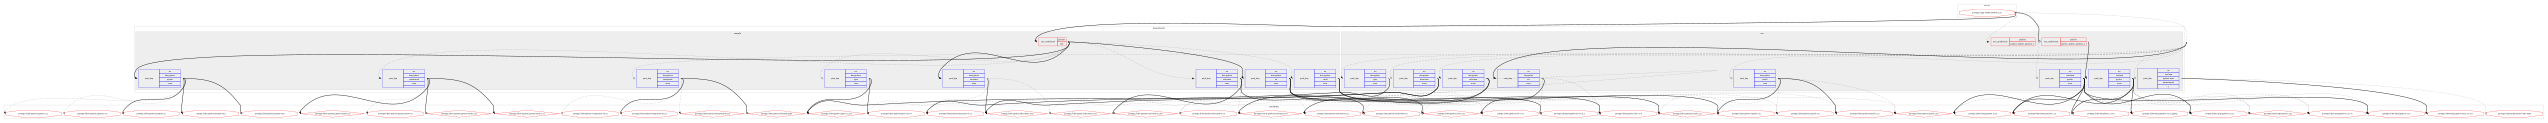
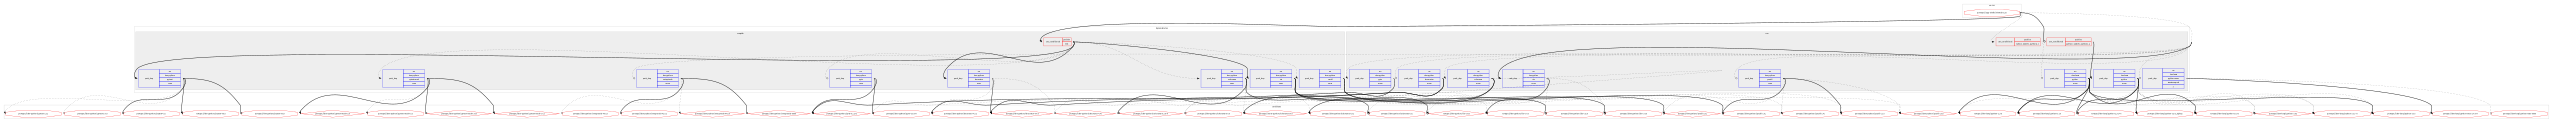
(776, 114) -> (779, 114)
(1569, 114) -> (1574, 114)
(2101, 114) -> (2106, 114)
